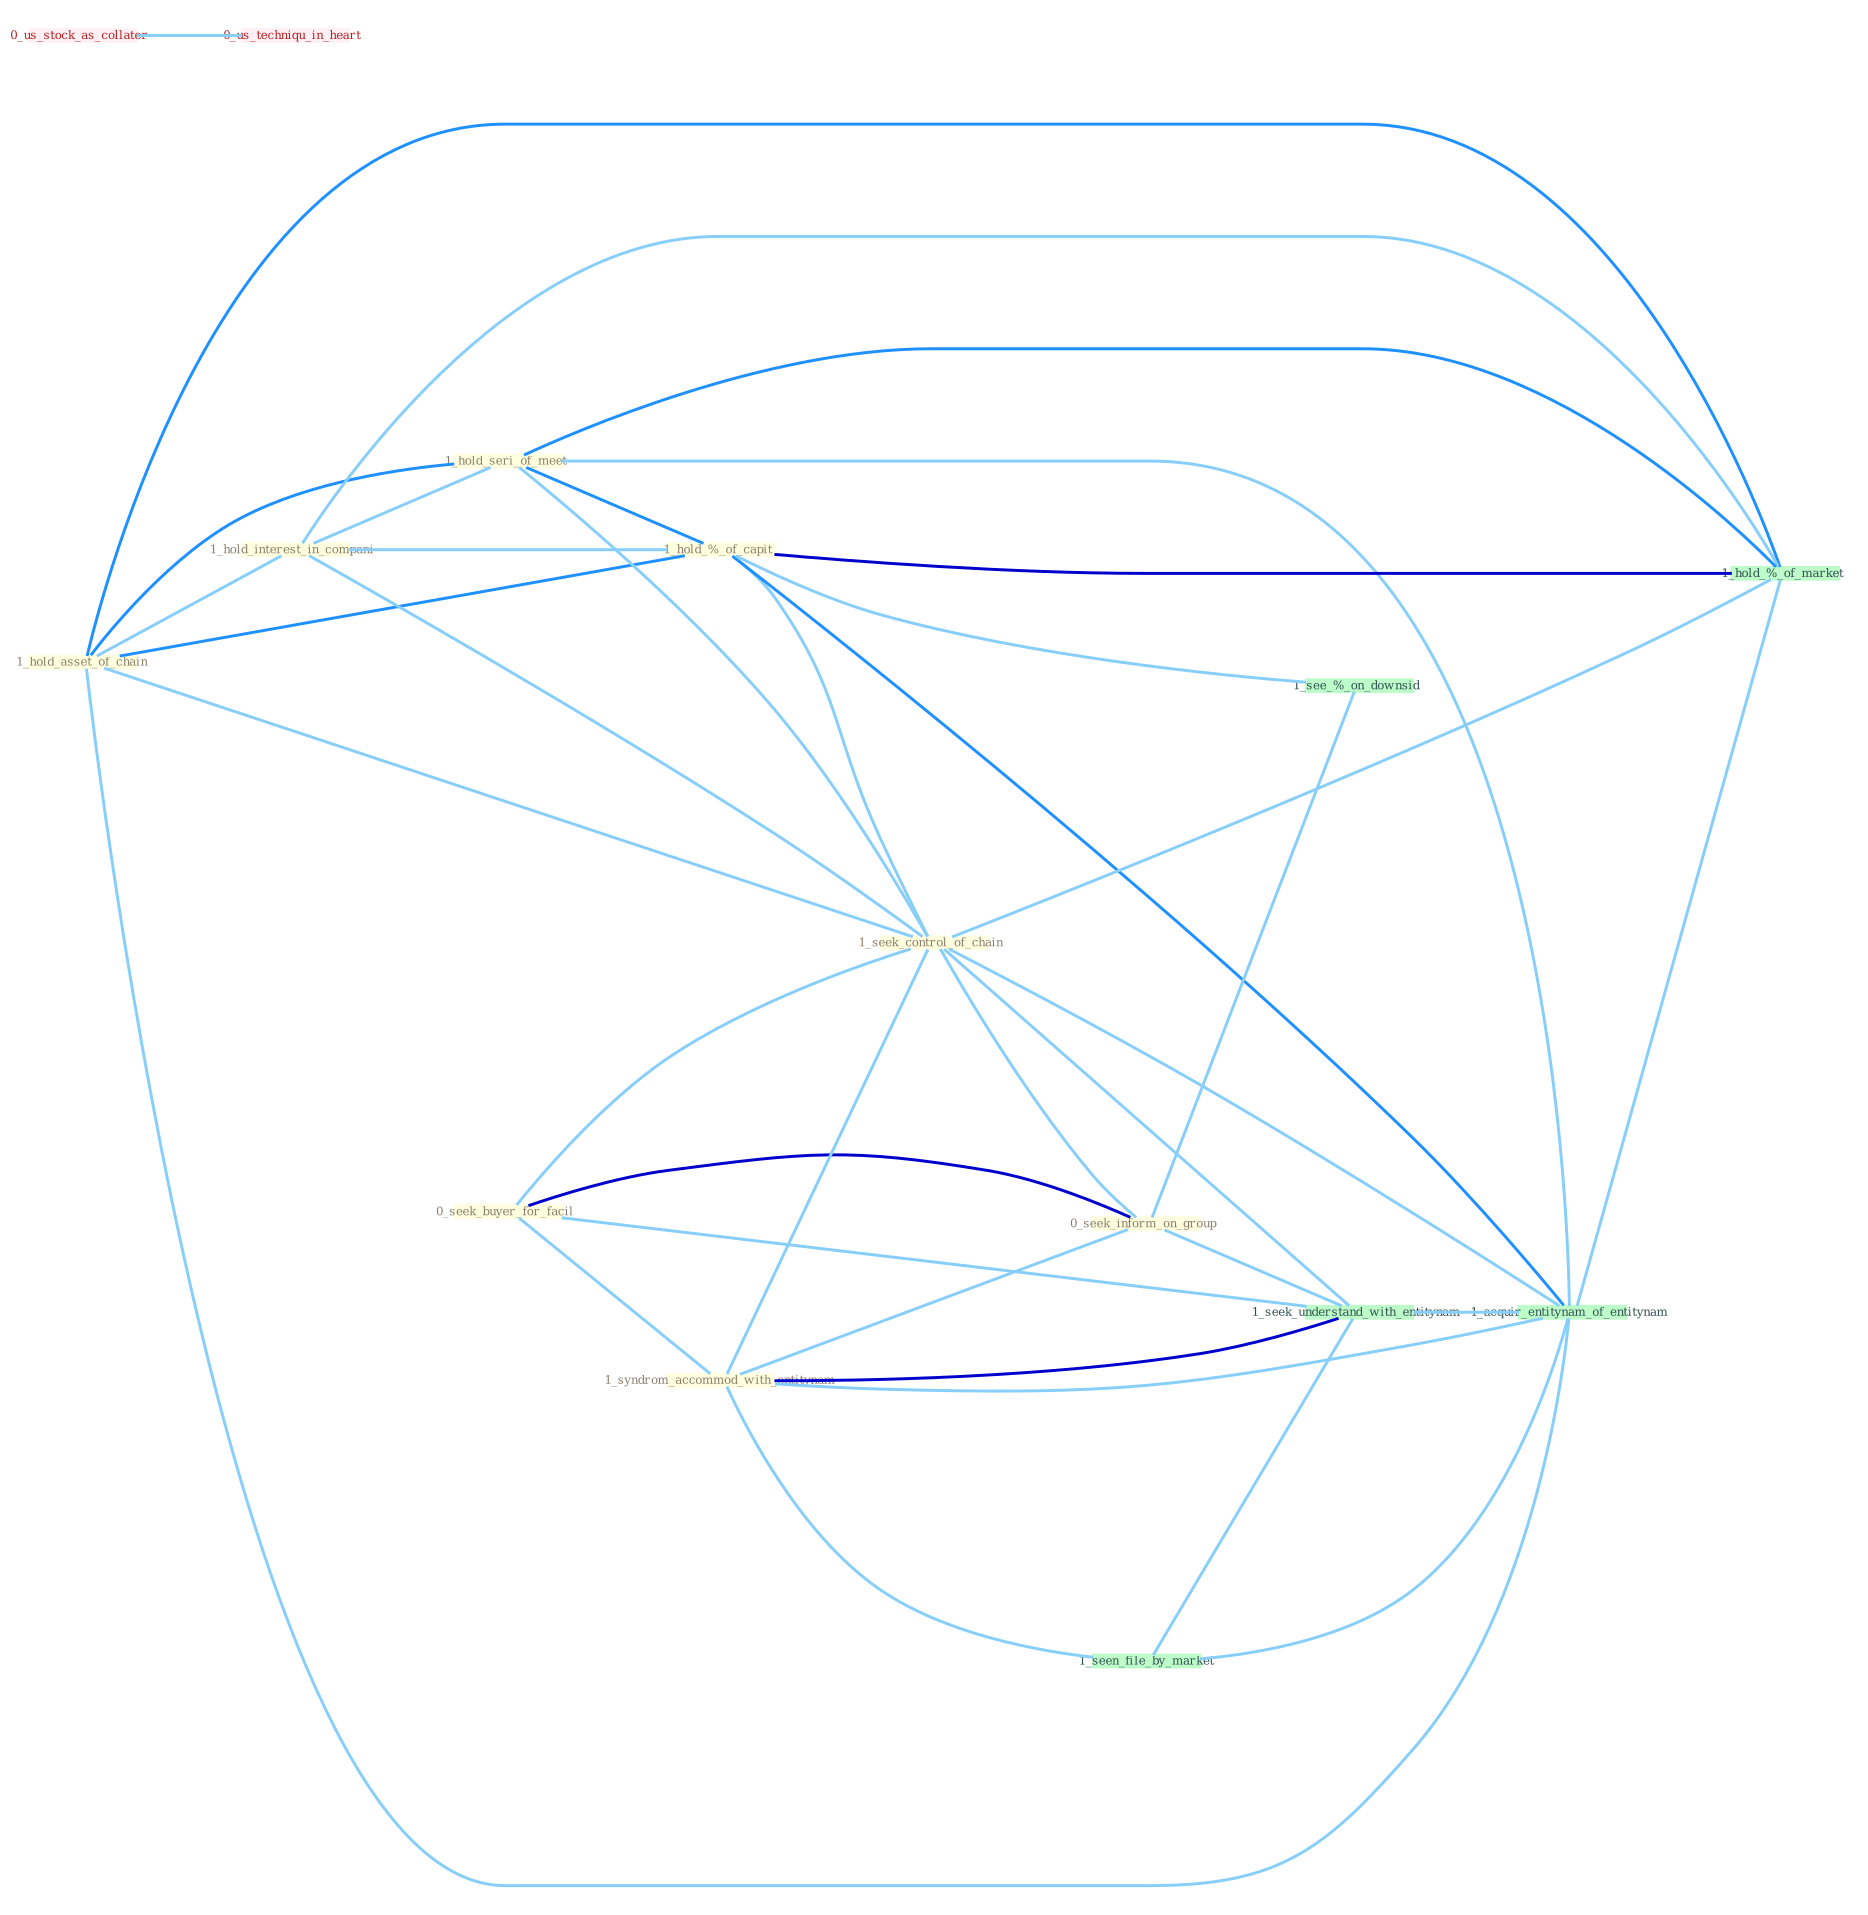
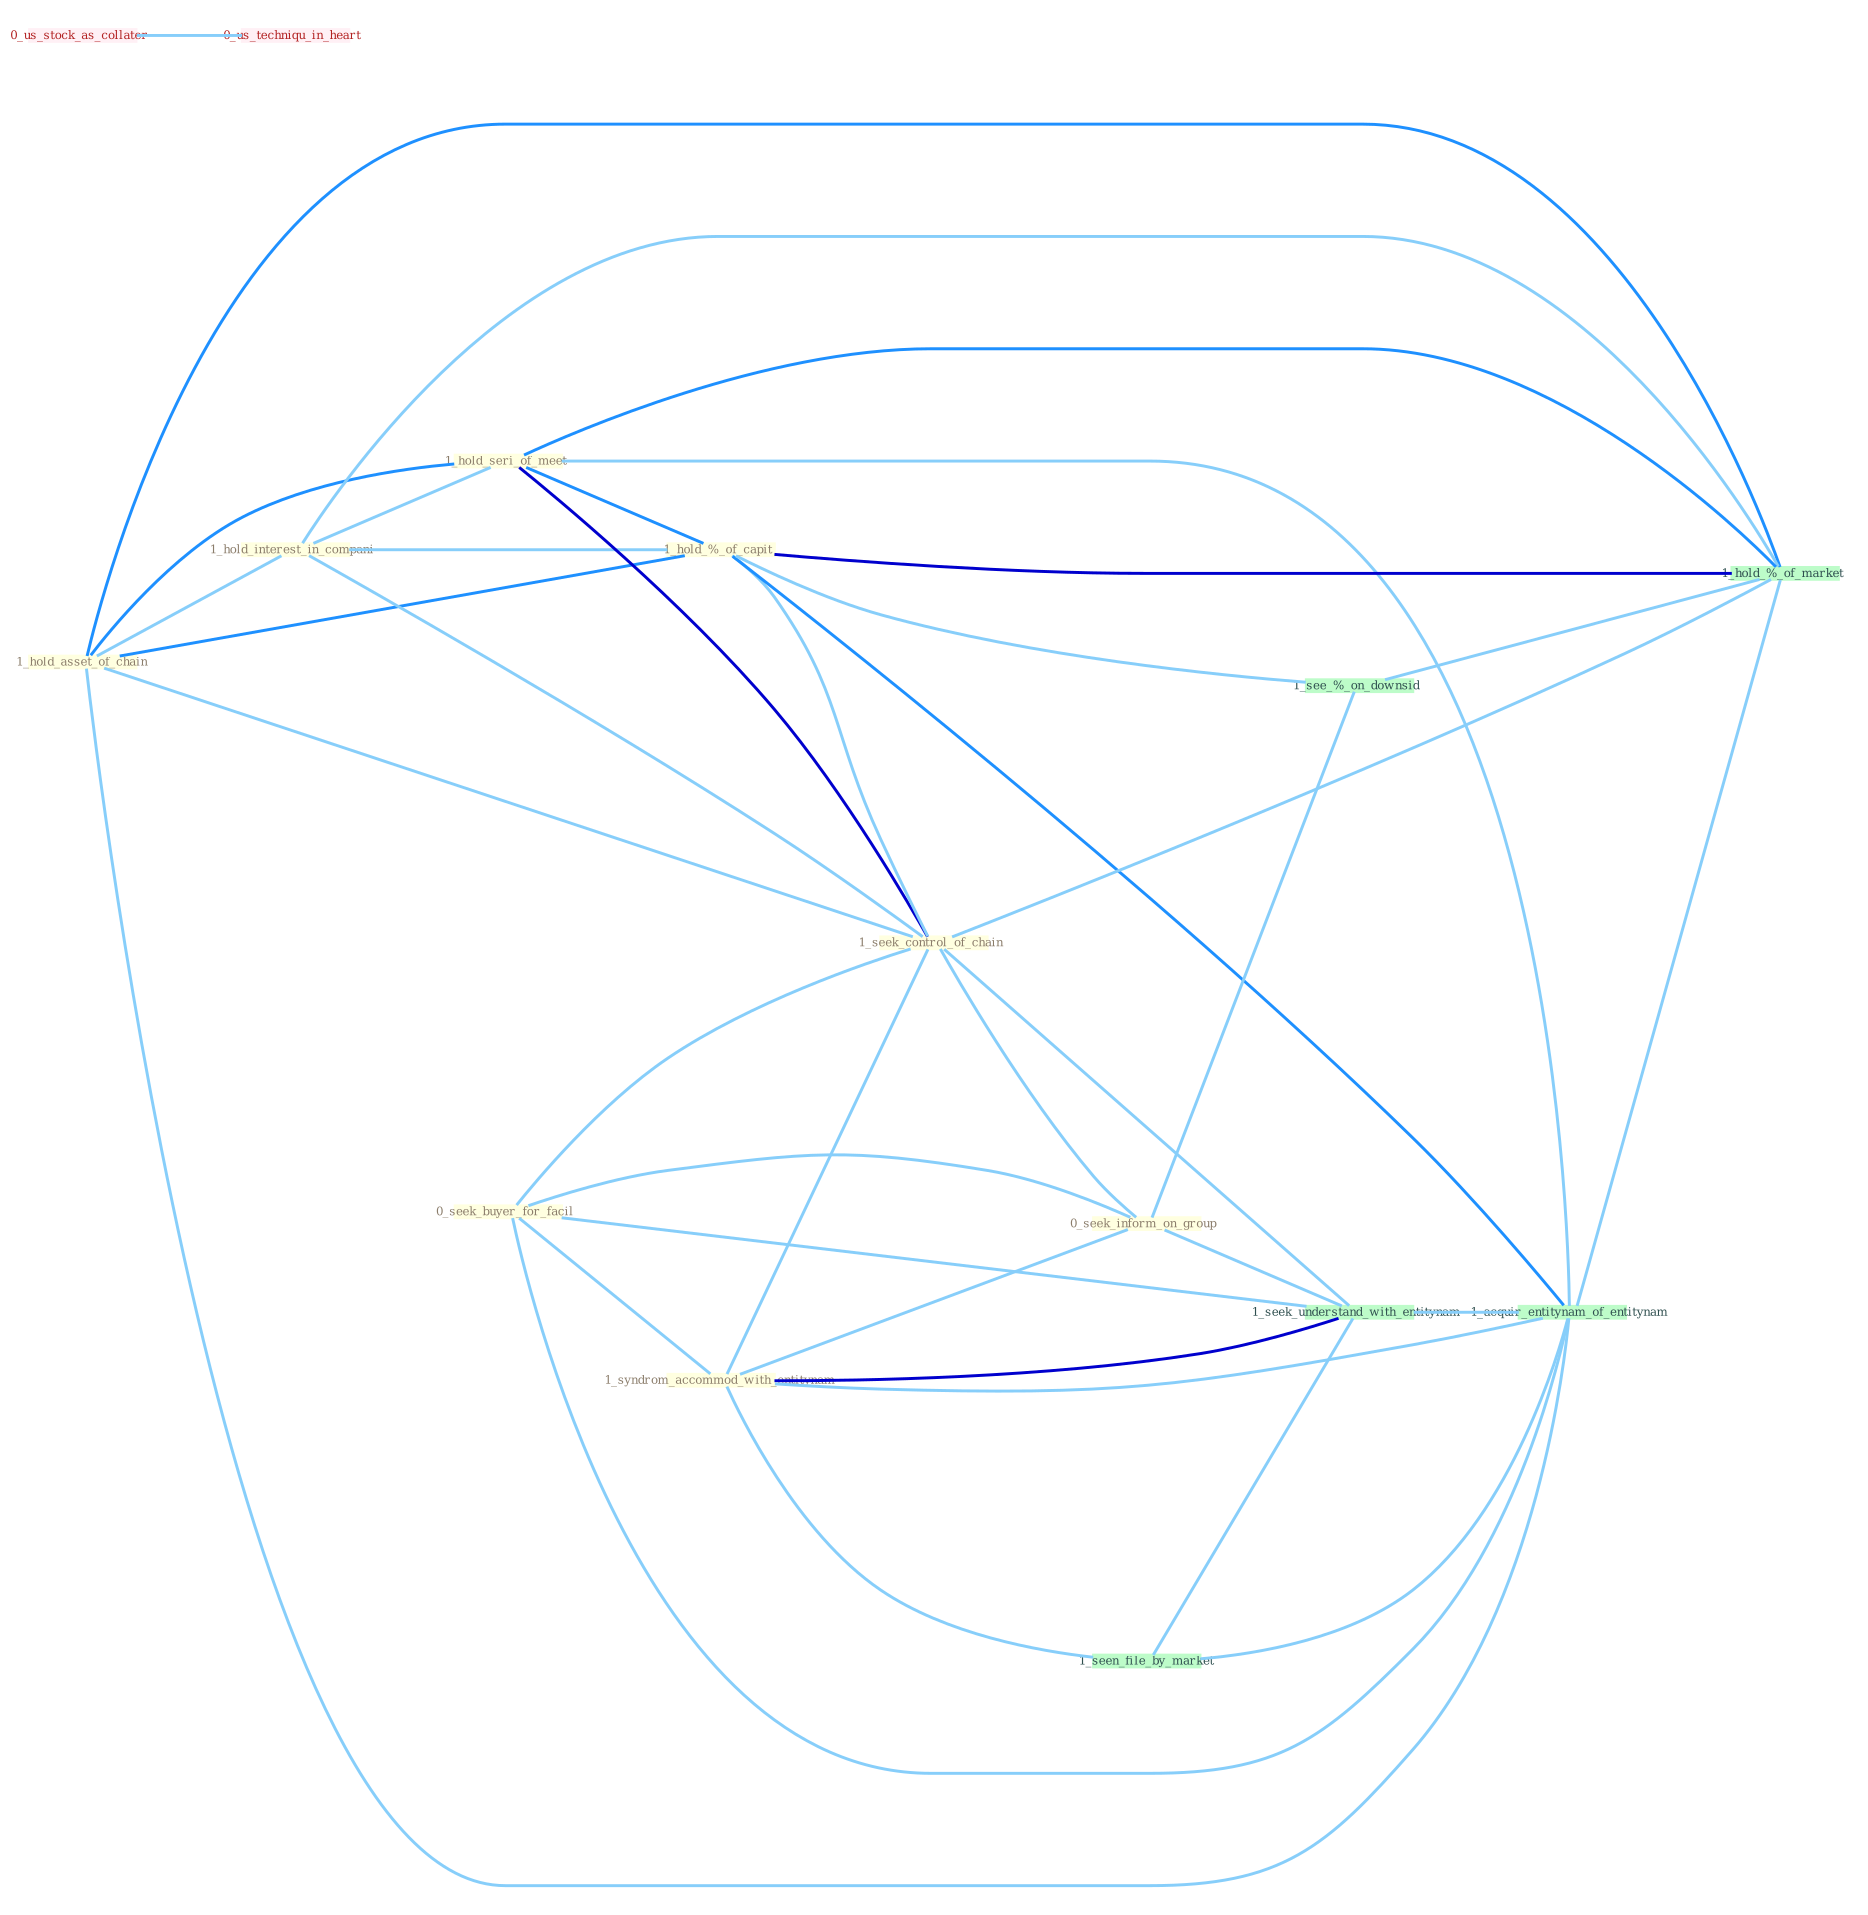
none -> (1572, 630)
(749, 680) -> (749, 680)
(1259, 1119) -> (1004, 1773)
(800, 1156) -> (800, 1156)
